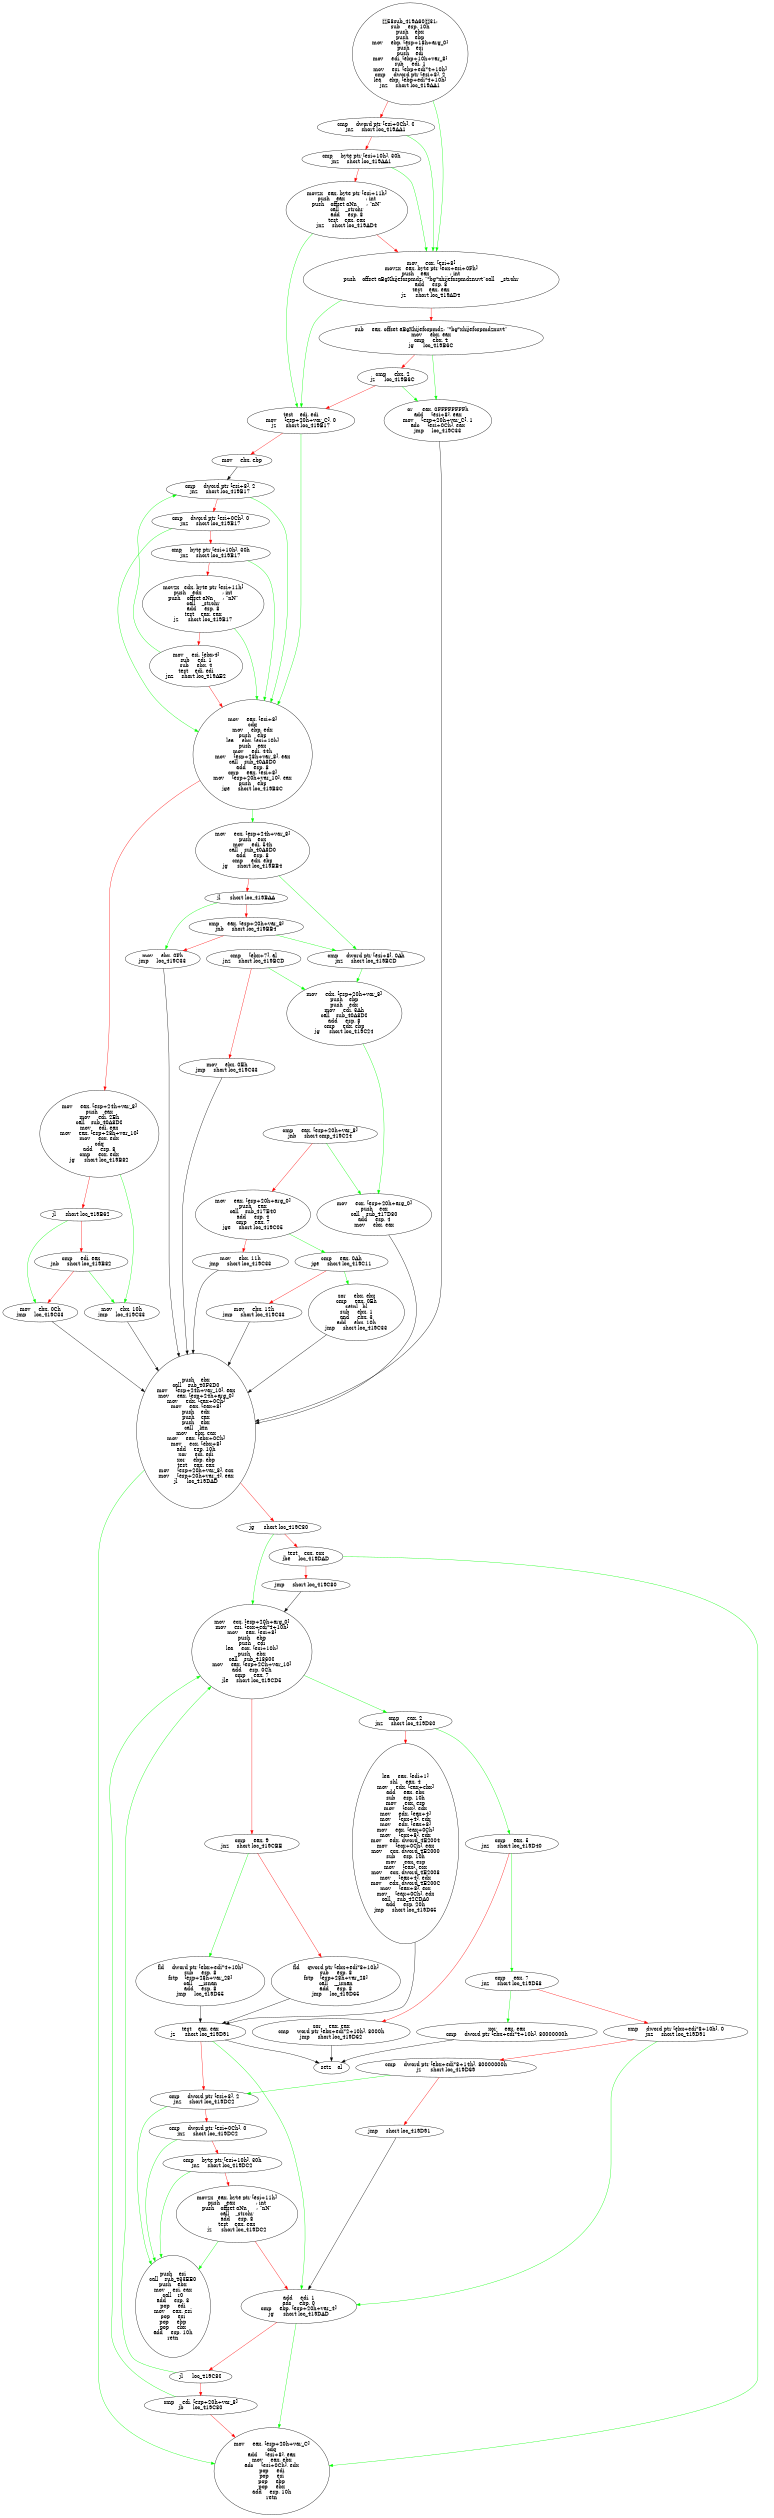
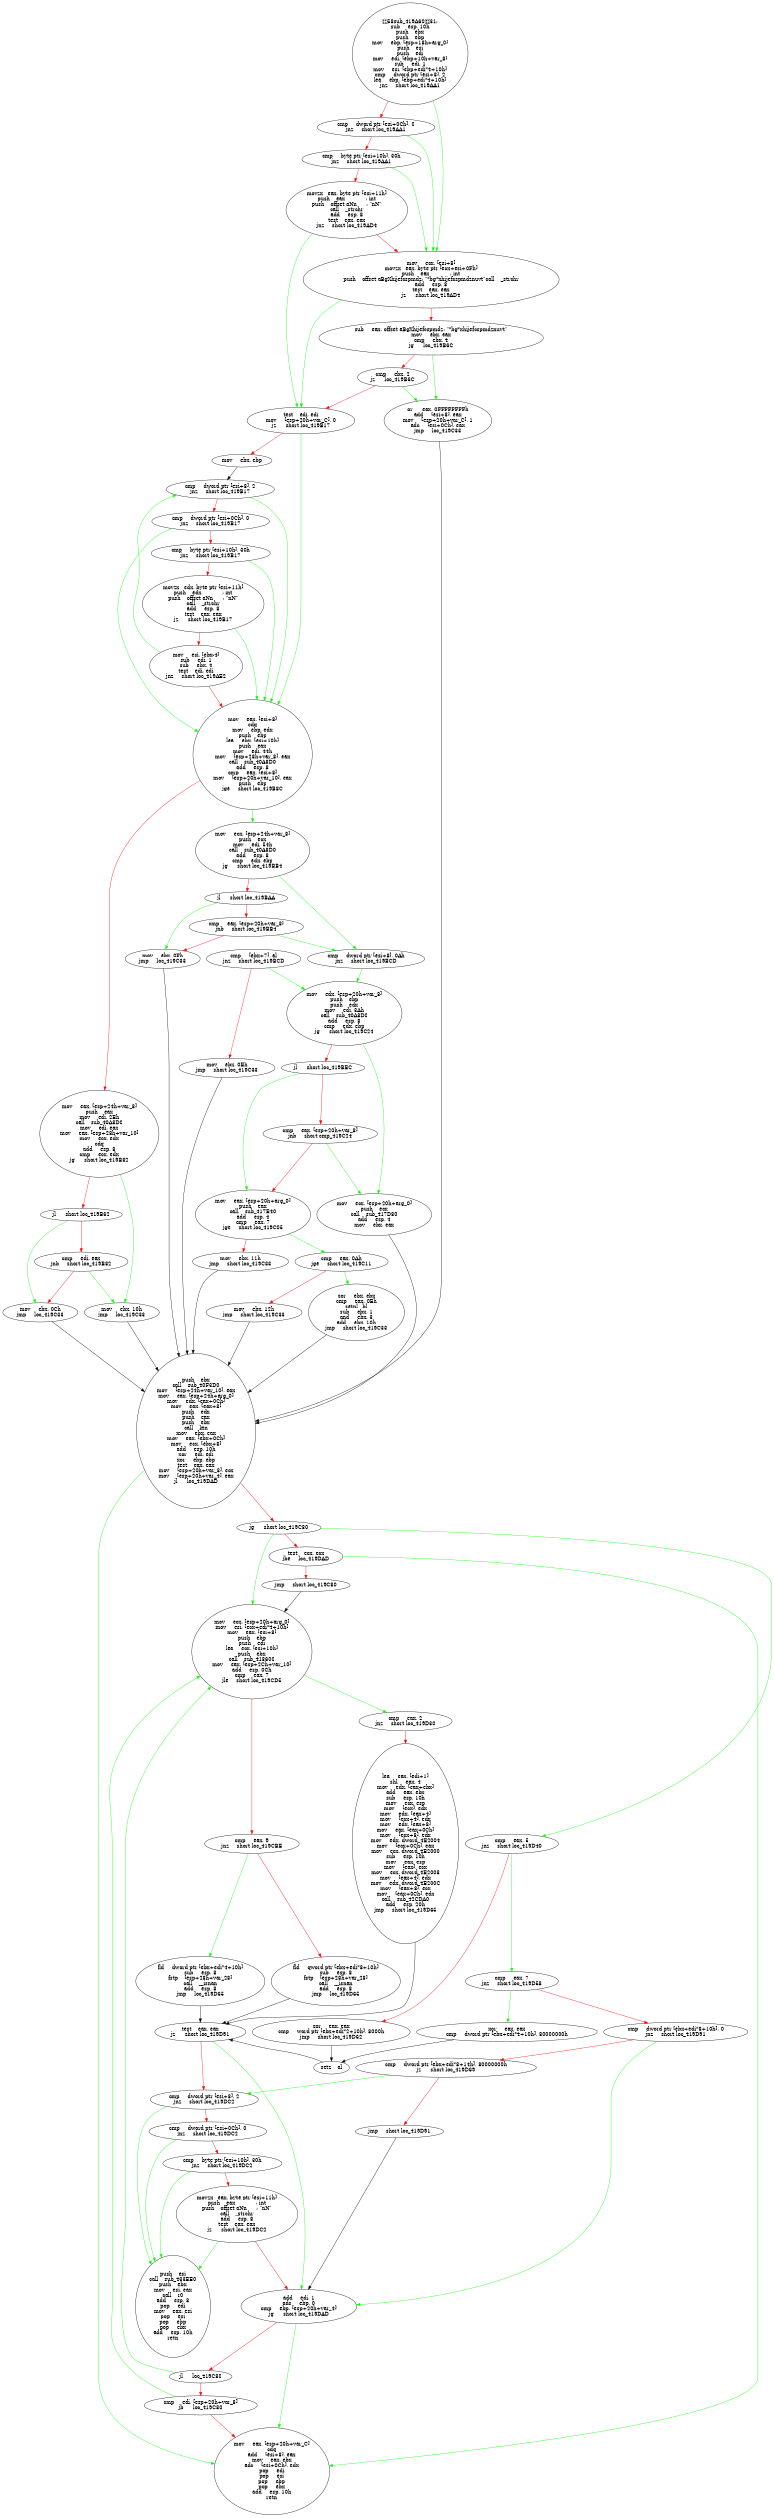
none -> (323, 1068)
(483, 1771) -> (738, 1563)
(271, 2050) -> (278, 2050)
